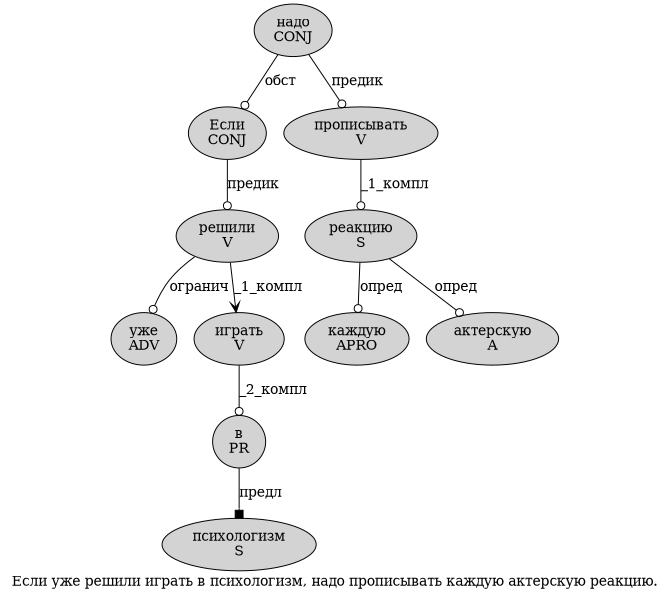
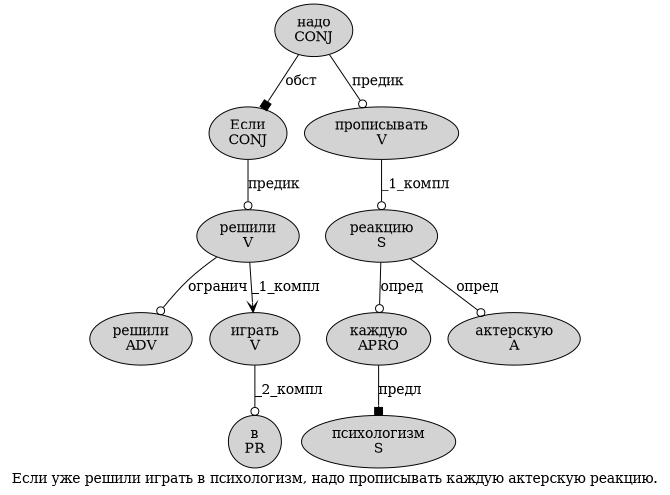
(263, 78) -> (284, 77)
(144, 339) -> (141, 339)
(239, 488) -> (379, 385)
